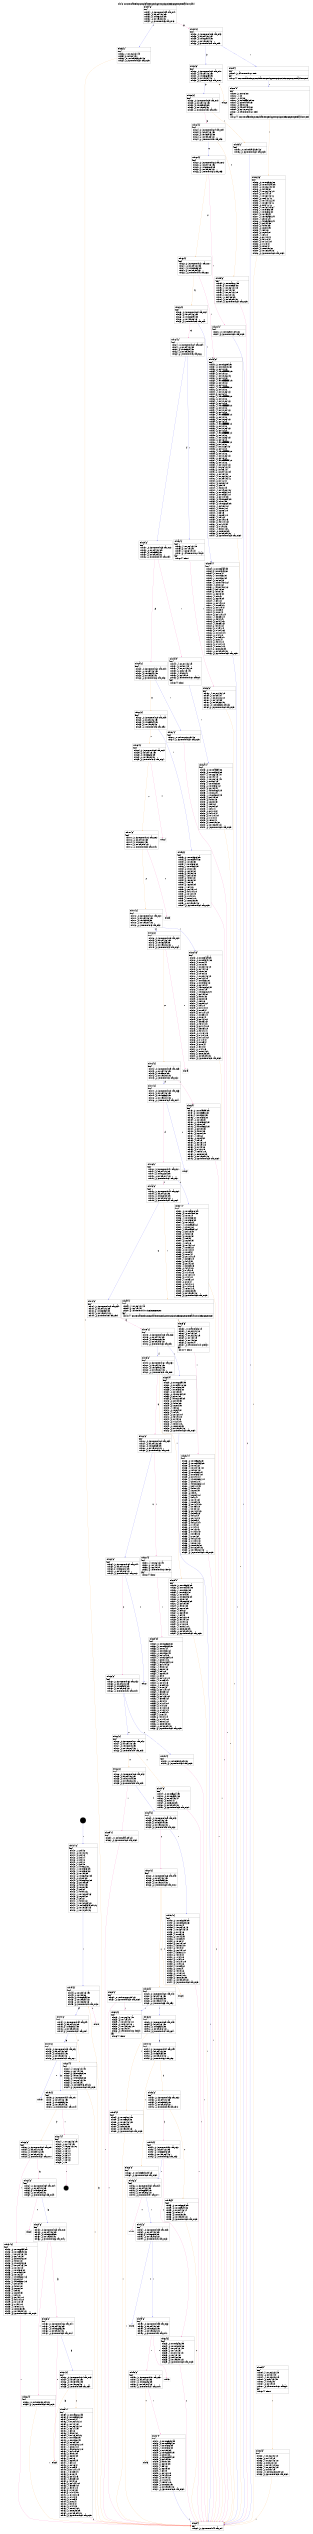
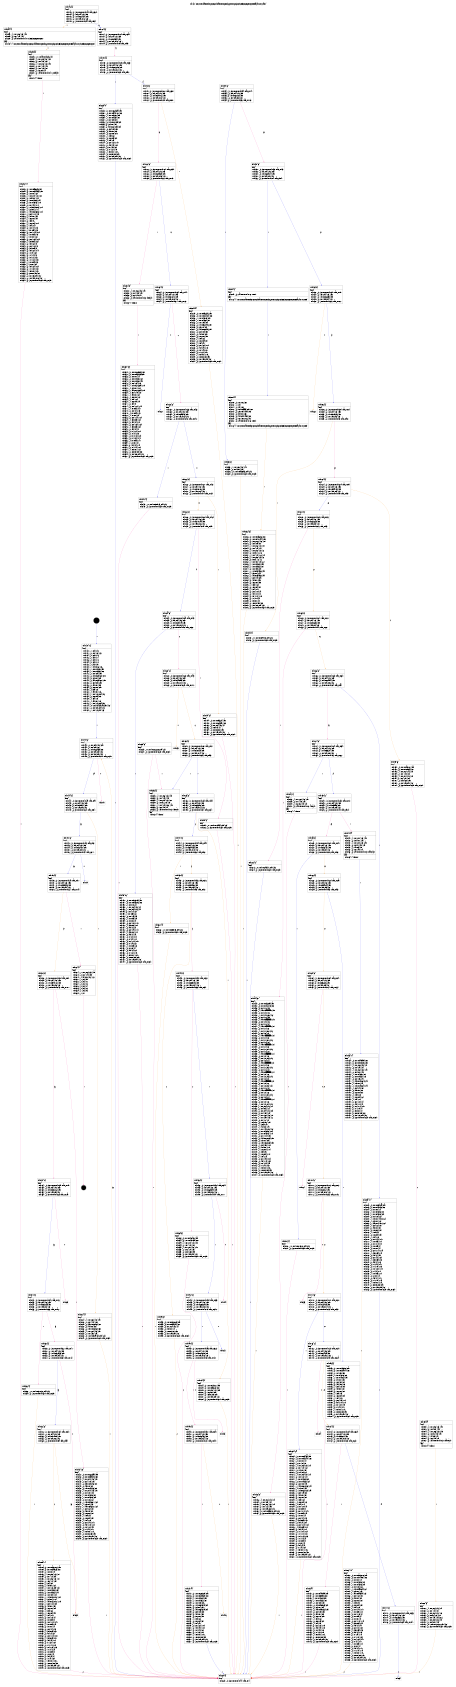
(164, 1172) -> none
